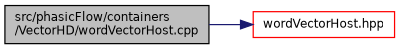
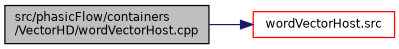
(324, 25) -> (324, 25)
